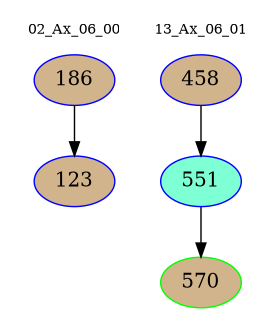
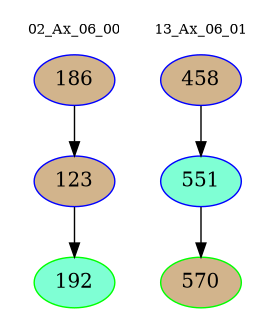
none -> (74, 283)
